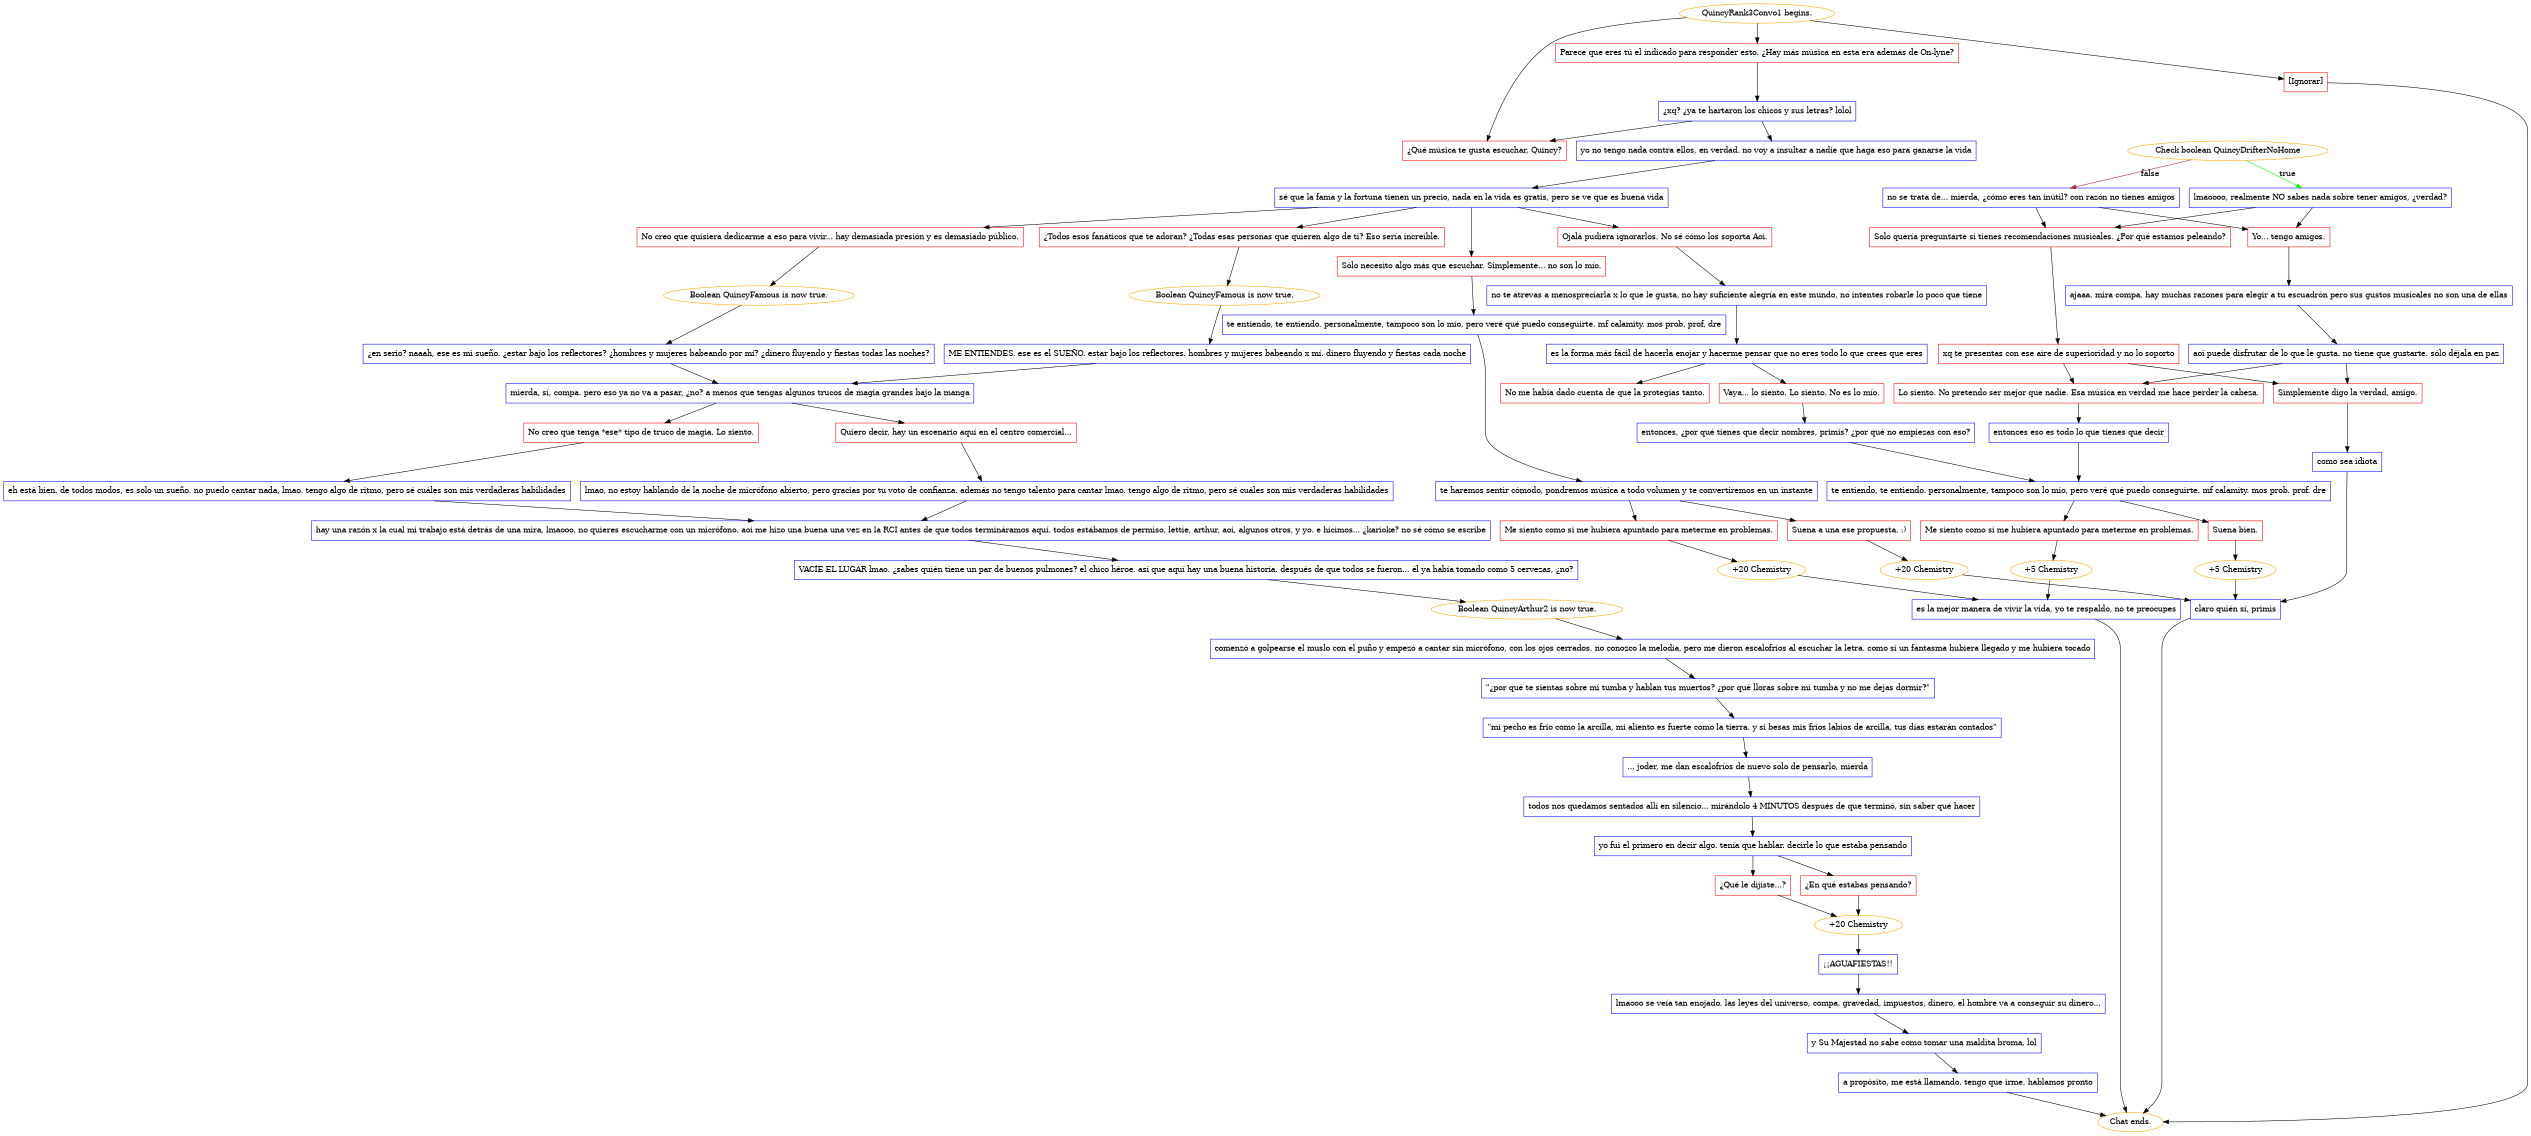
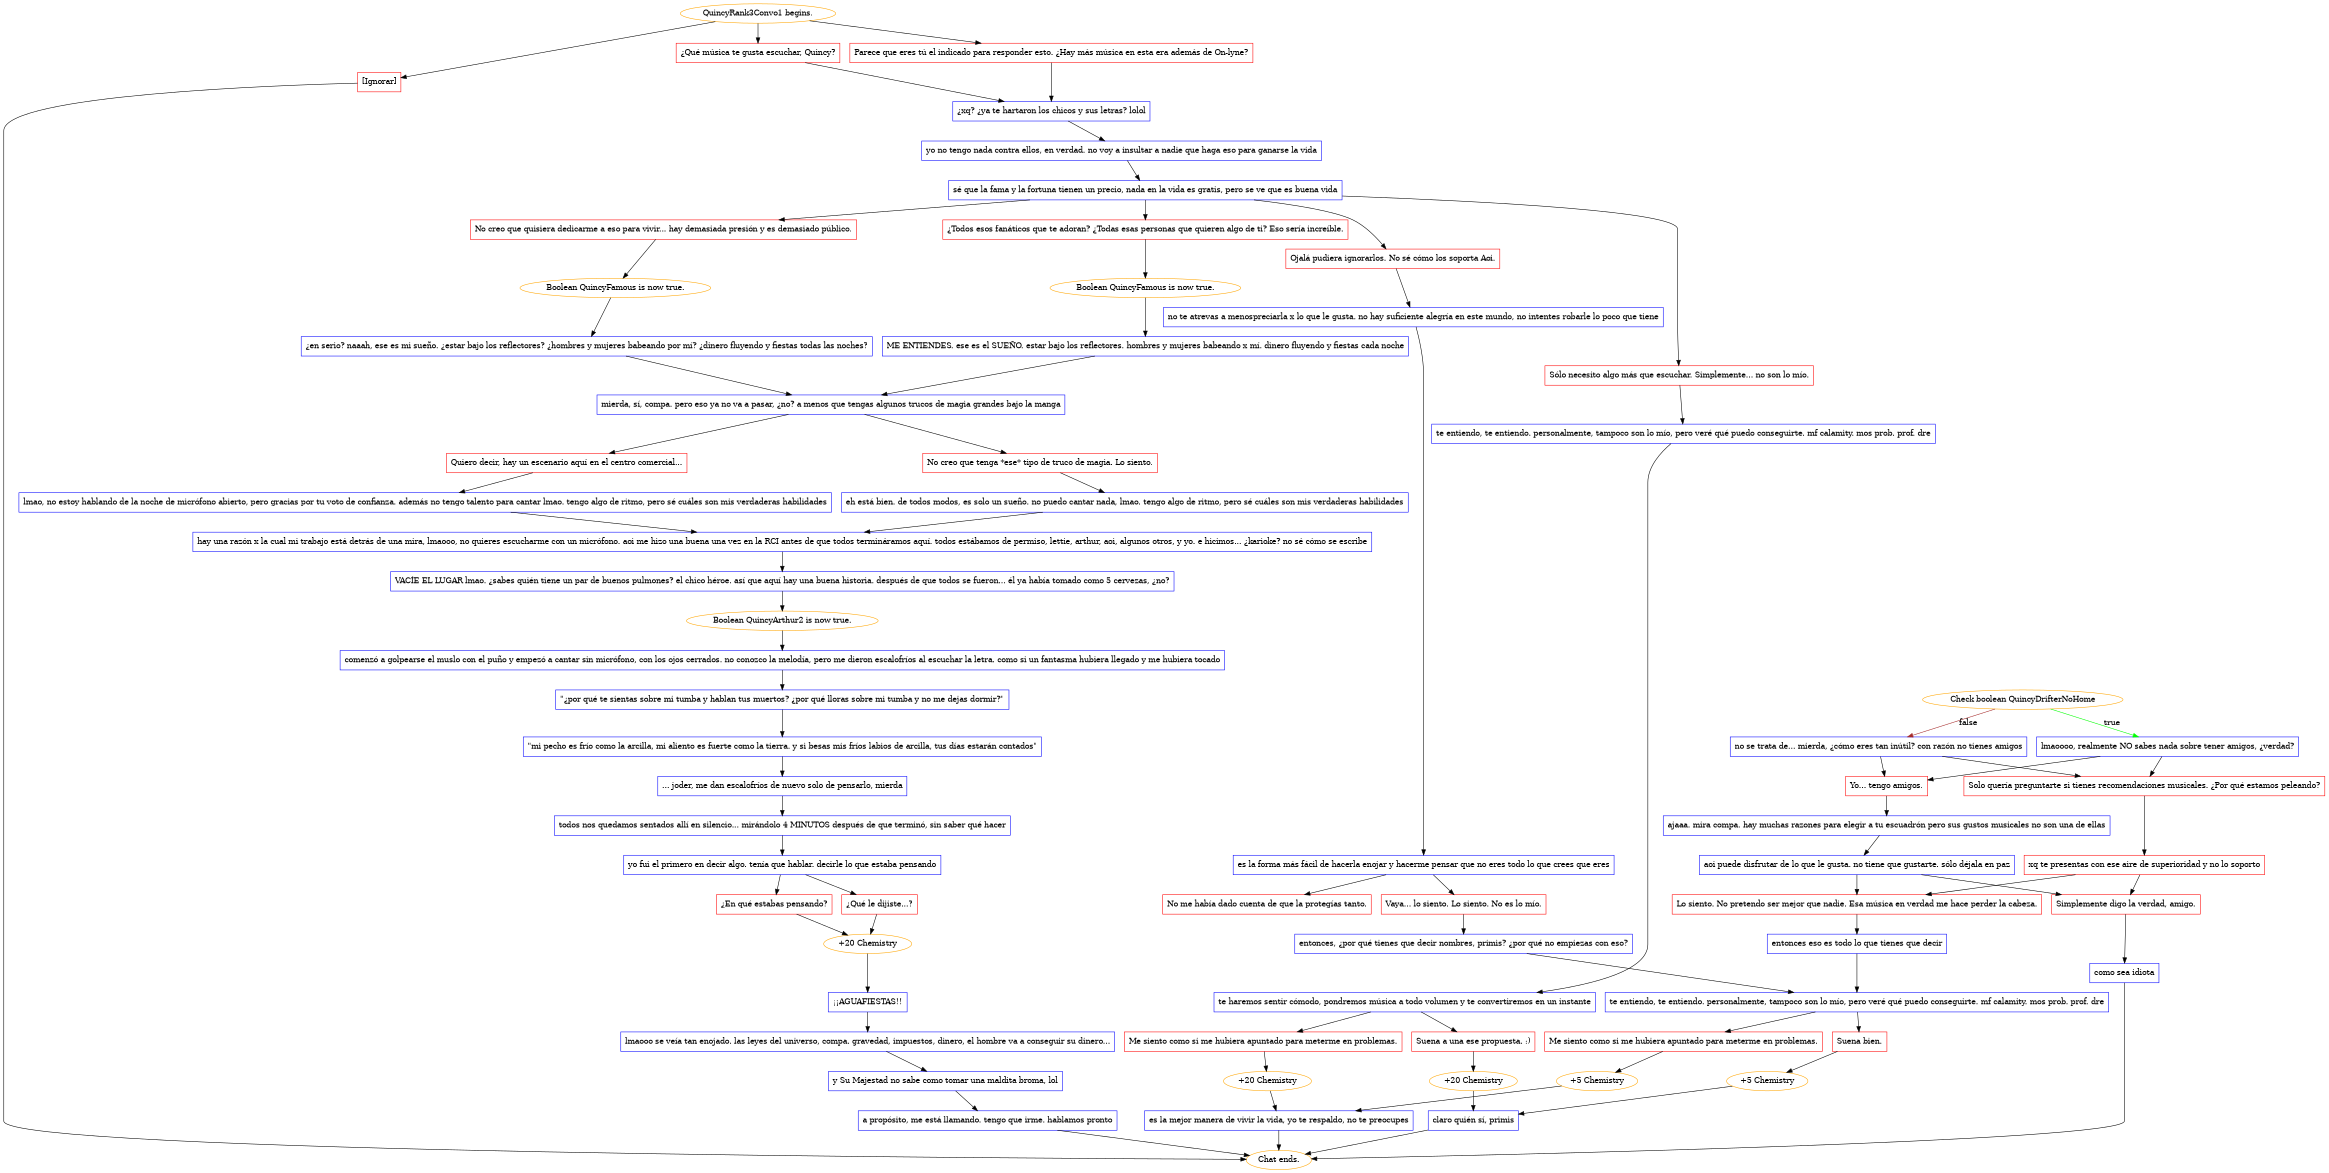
(1624, 131) -> (902, 82)
(2347, 556) -> (1790, 1146)
